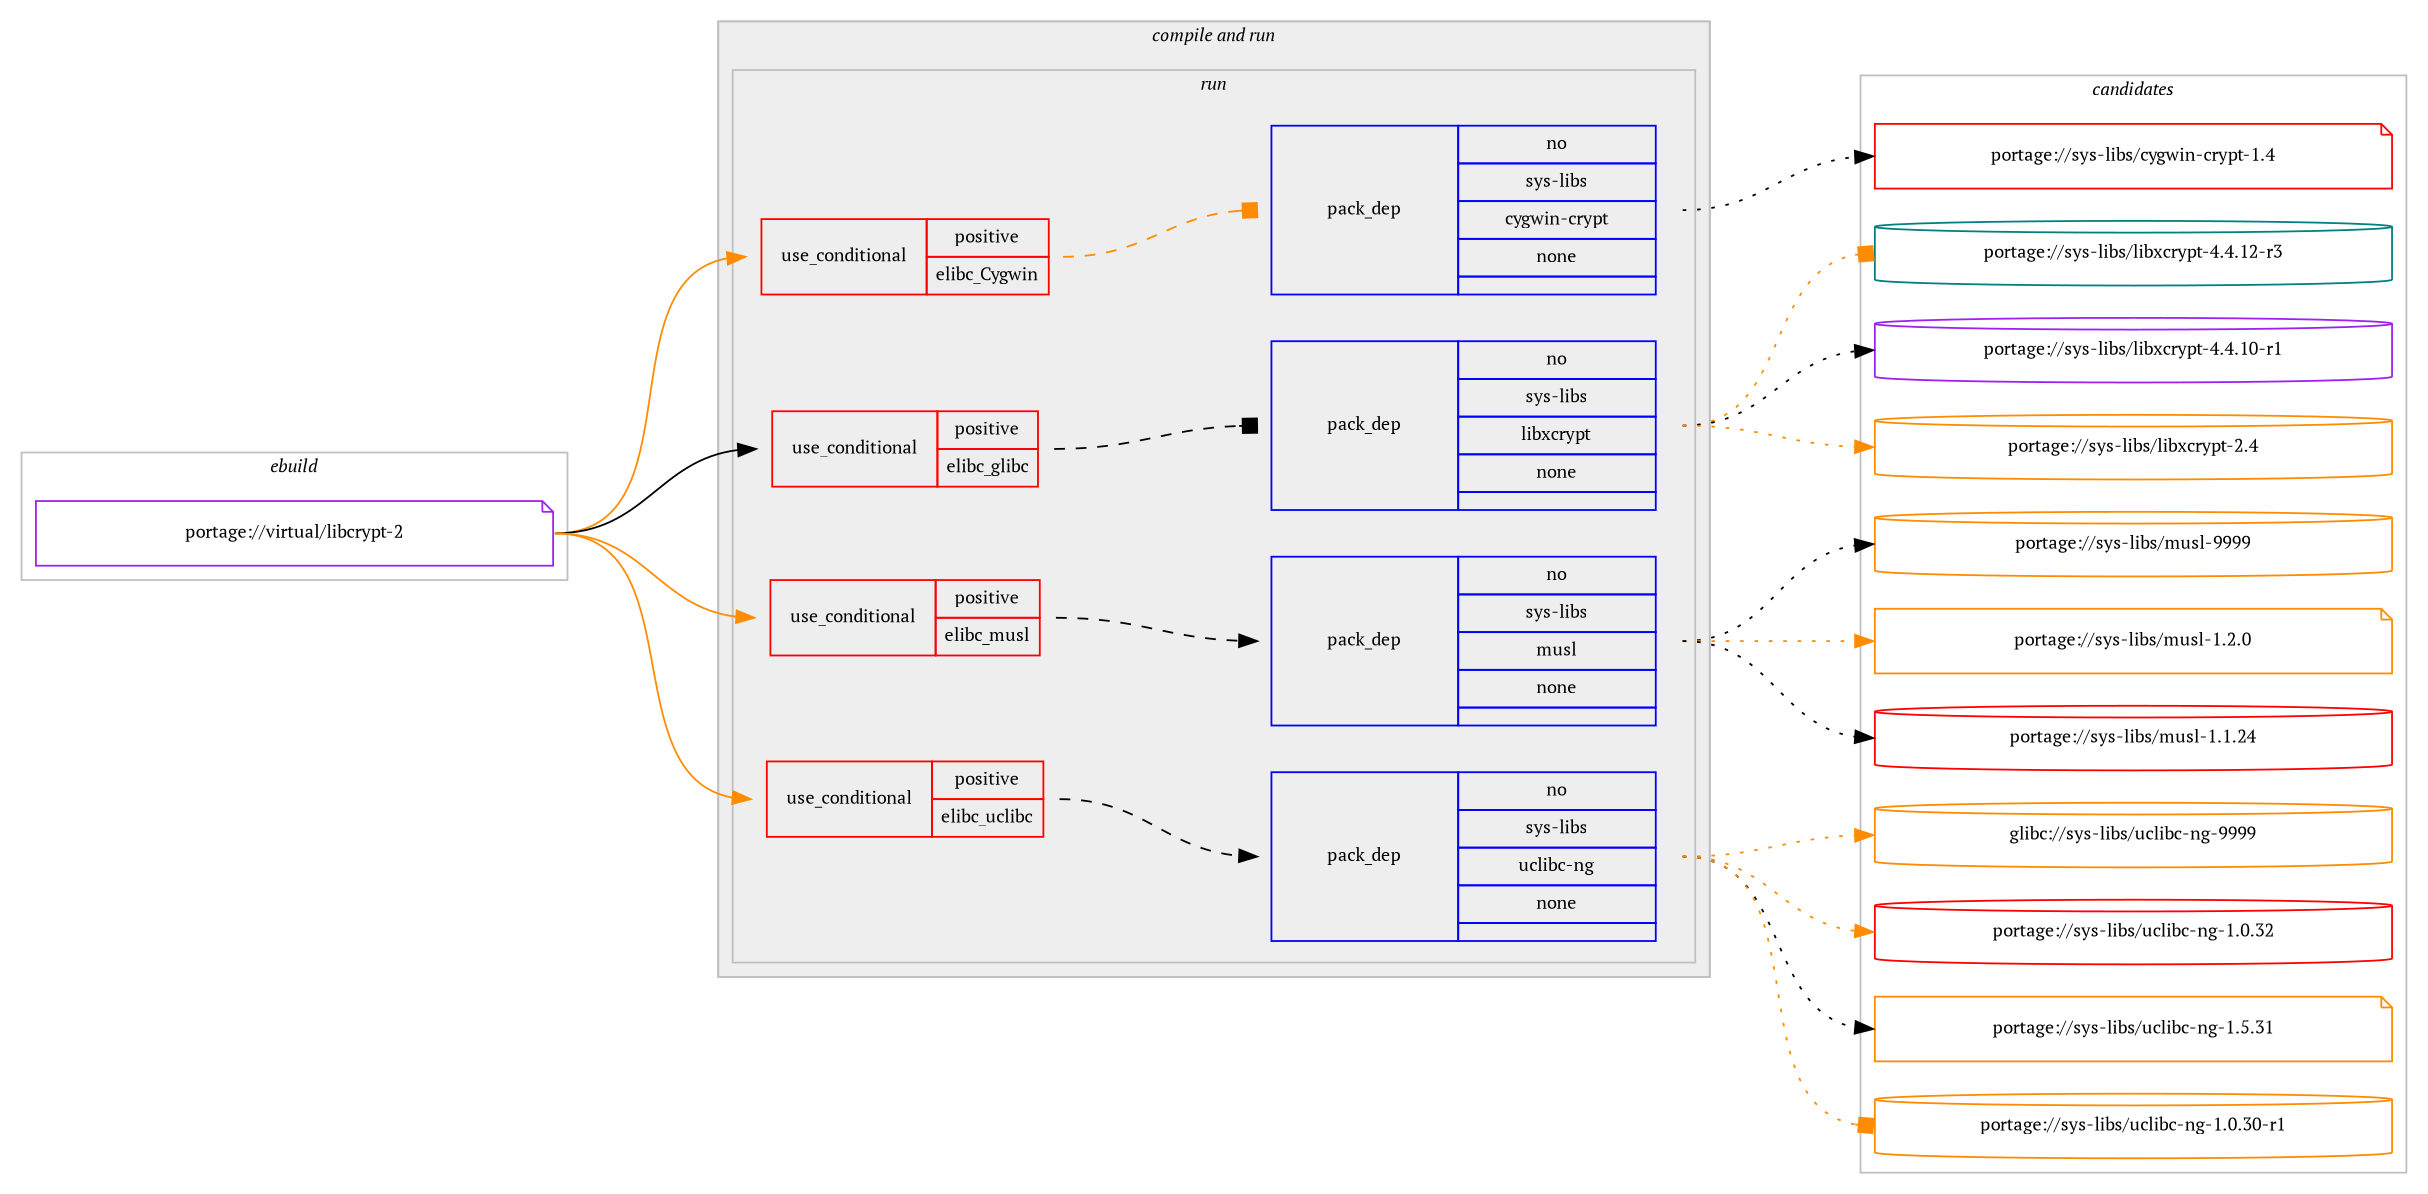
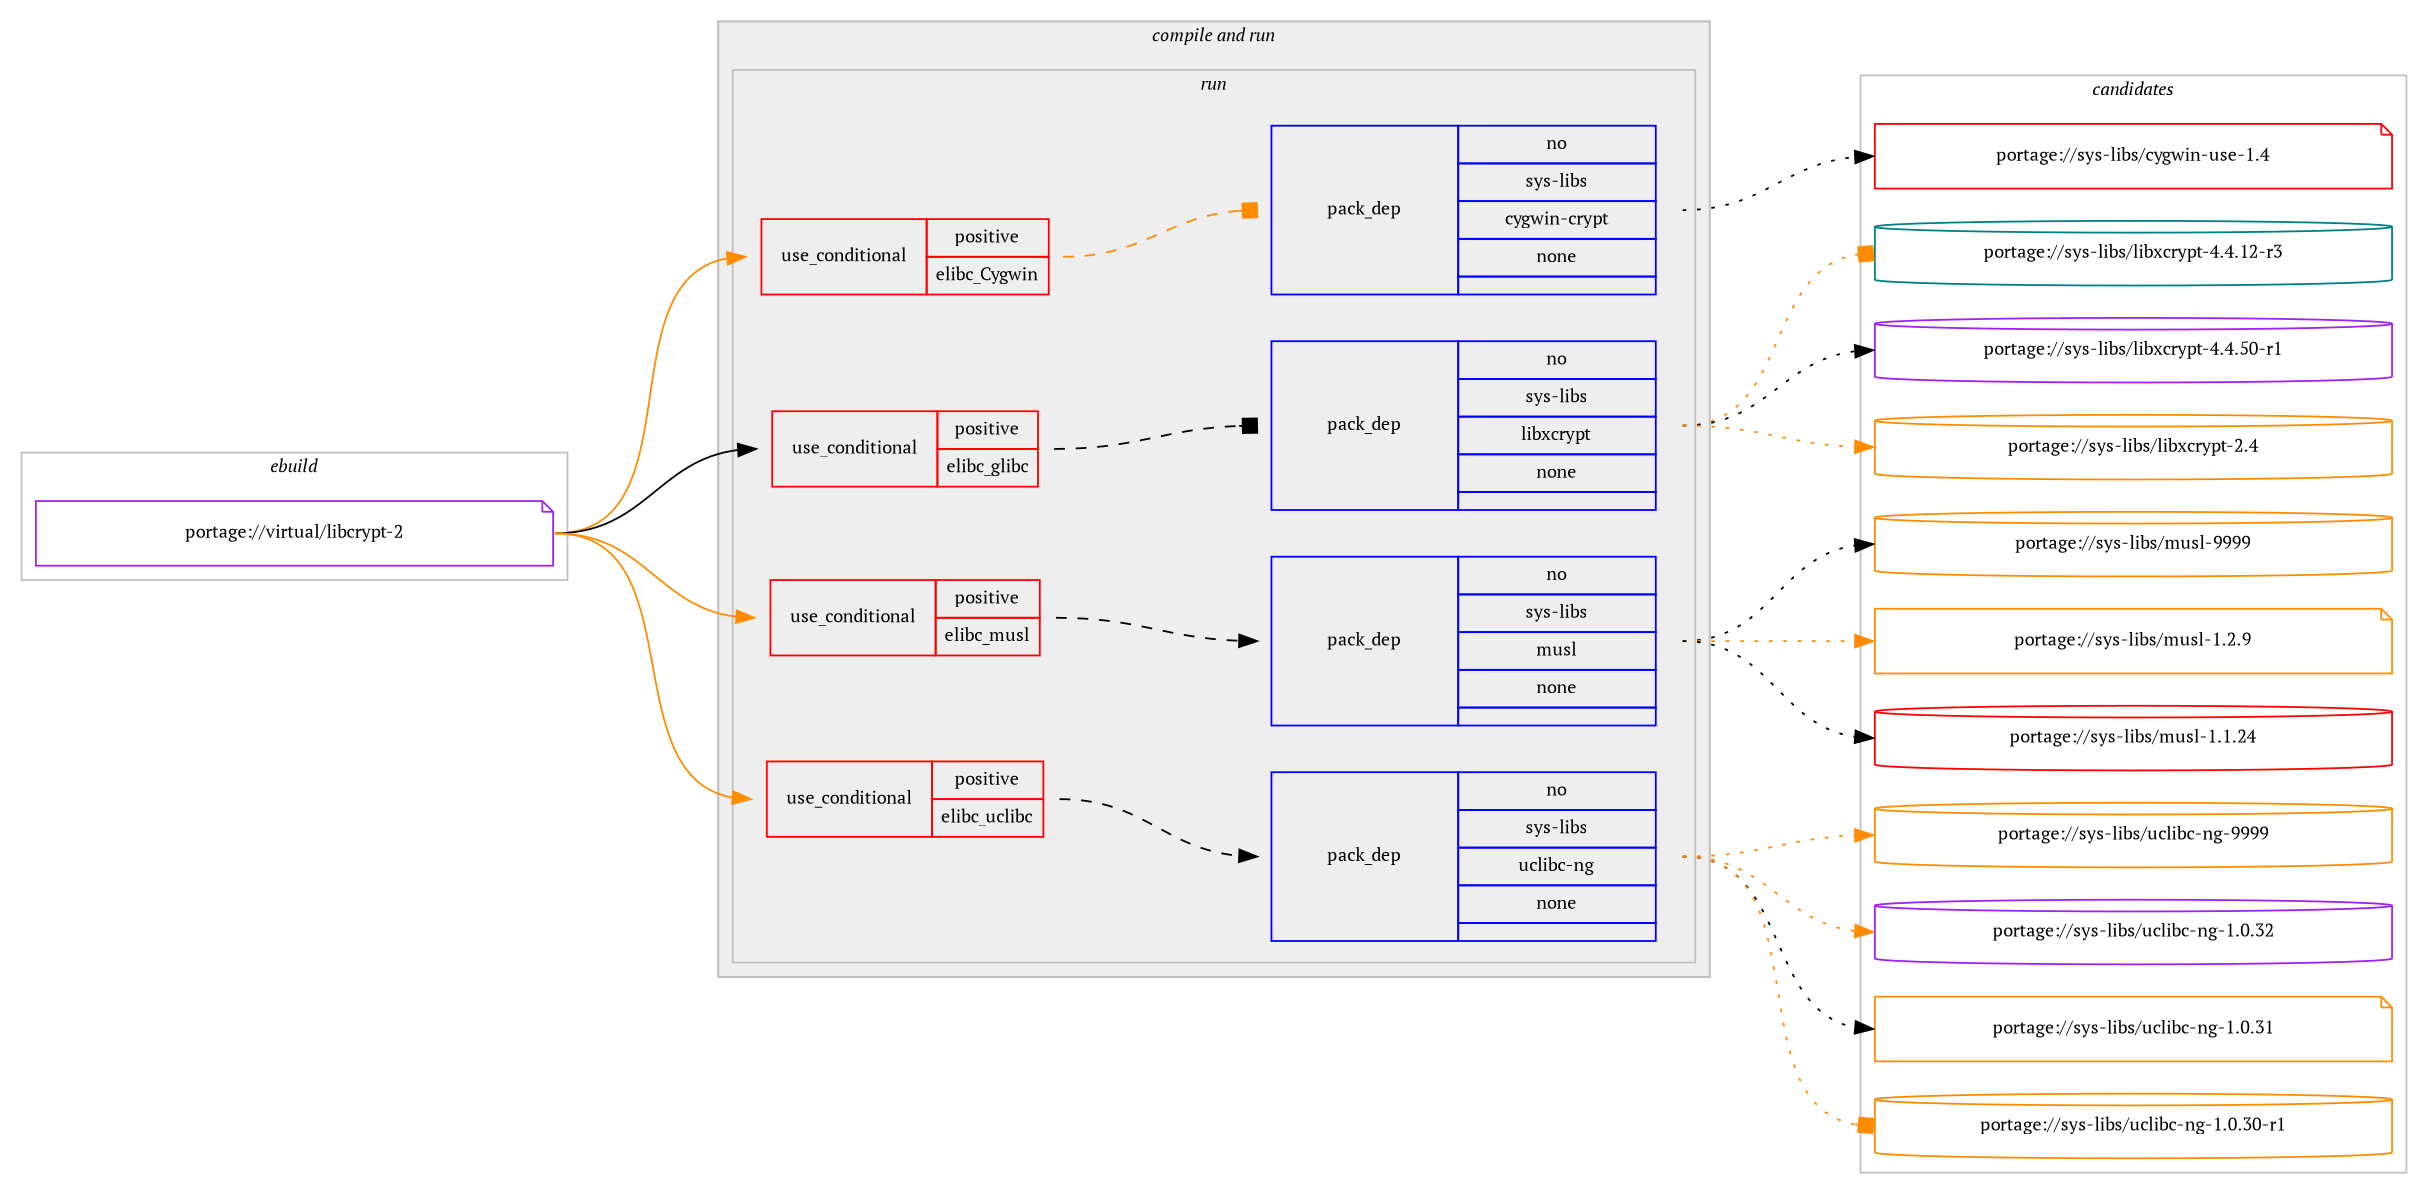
(2133, 156) -> (2133, 156)
(2133, 350) -> (2133, 350)
(2133, 641) -> (2133, 641)
(2133, 835) -> (2133, 835)
(2133, 932) -> (2133, 932)
(2133, 1029) -> (2133, 1029)
